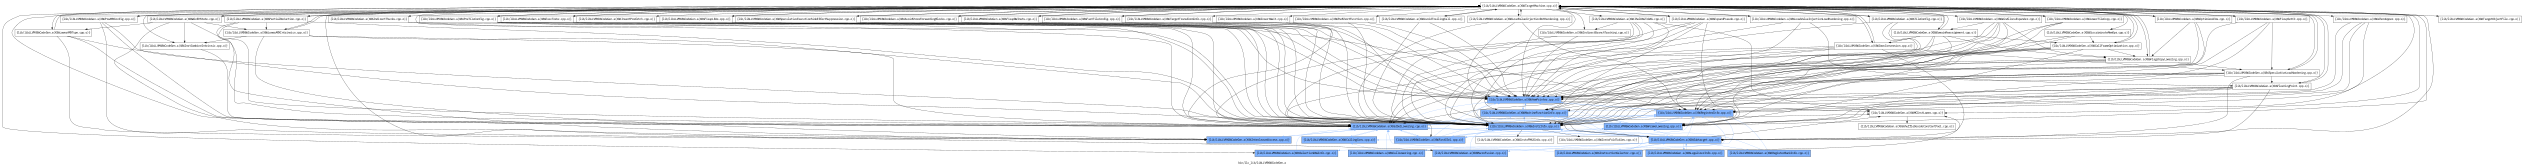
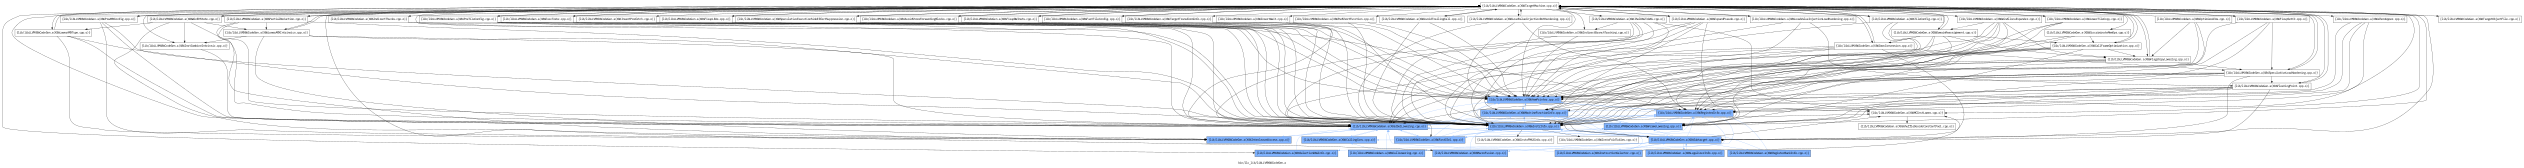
(1856, 10) -> none
